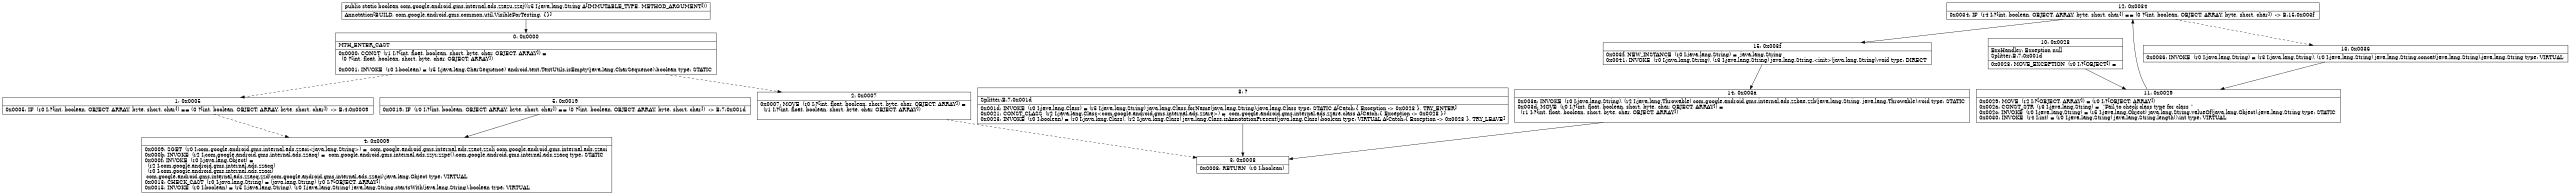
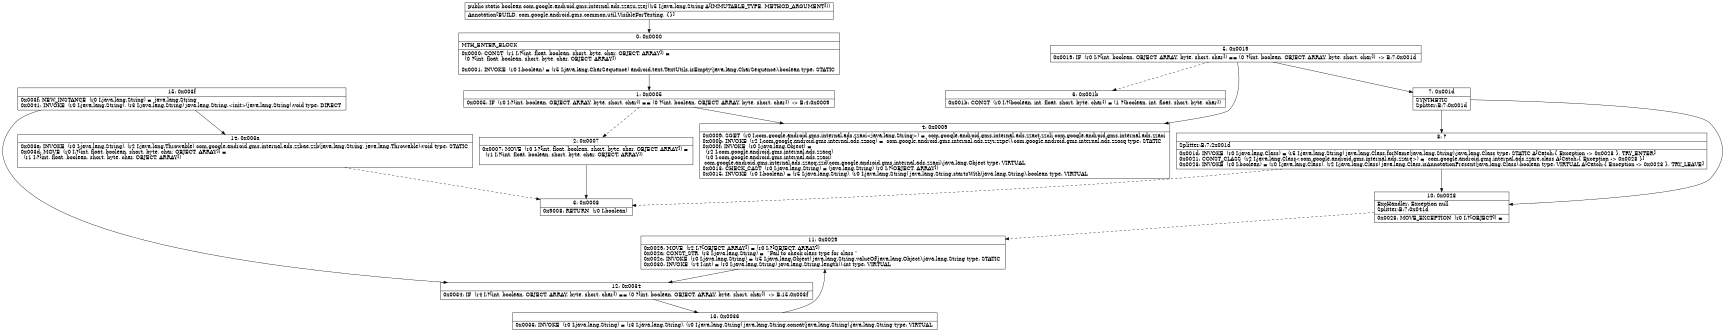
(1964, 31) -> (177, 247)
(2243, 32) -> (674, 305)
(364, 45) -> (490, 45)
(2017, 56) -> (1403, 210)
(2104, 78) -> (1192, 226)
(722, 83) -> (623, 121)
(318, 86) -> (649, 81)
none -> (1085, 99)
none -> (1442, 99)
(1006, 100) -> (1205, 145)
(250, 125) -> (737, 115)
(1243, 138) -> (959, 192)
(1070, 139) -> (586, 180)
(1448, 141) -> (441, 183)
(1243, 169) -> (586, 211)
none -> (1442, 179)
